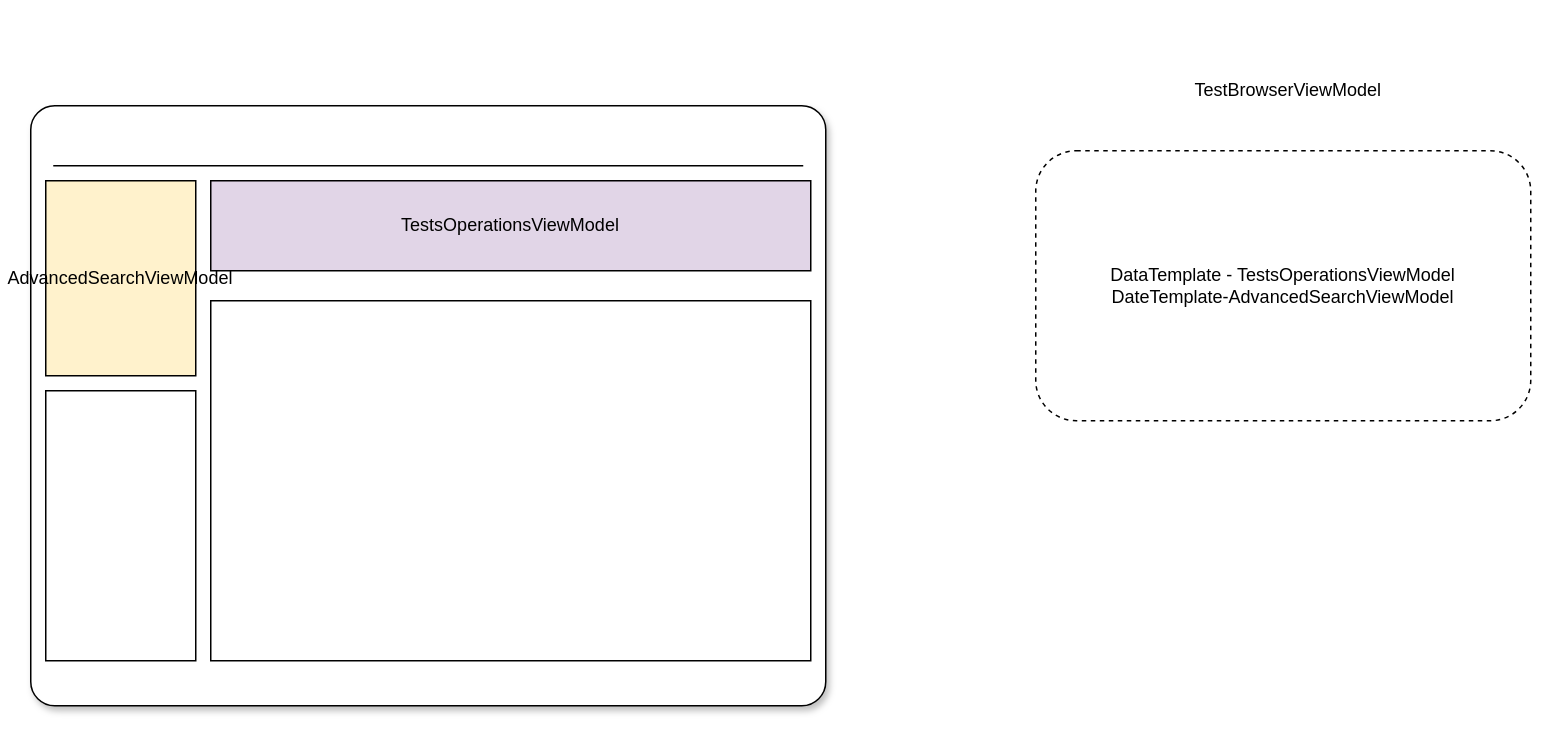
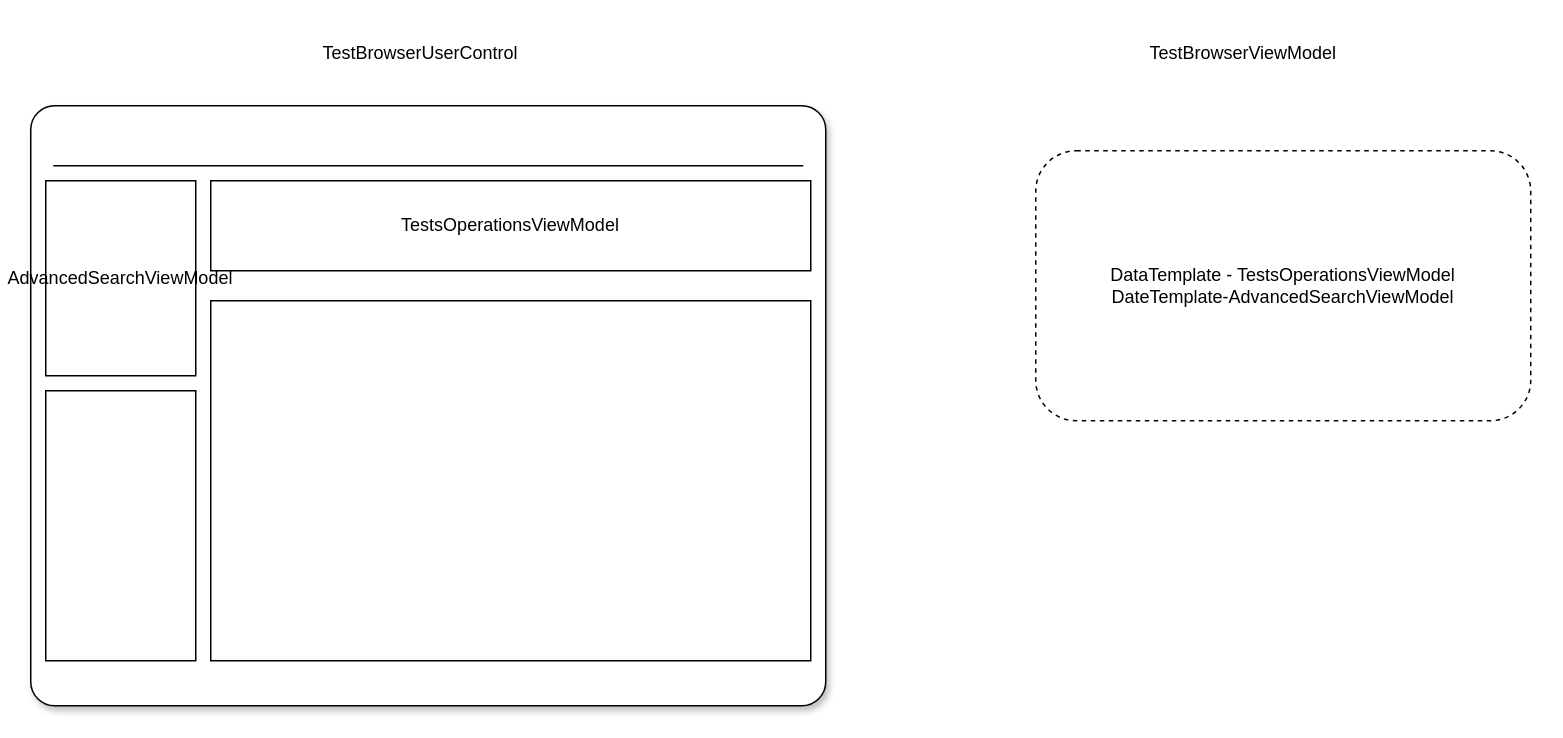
none -> (421, 53)
(1289, 91) -> (1244, 53)
(511, 226) -> (511, 226)
(121, 278) -> (121, 278)
